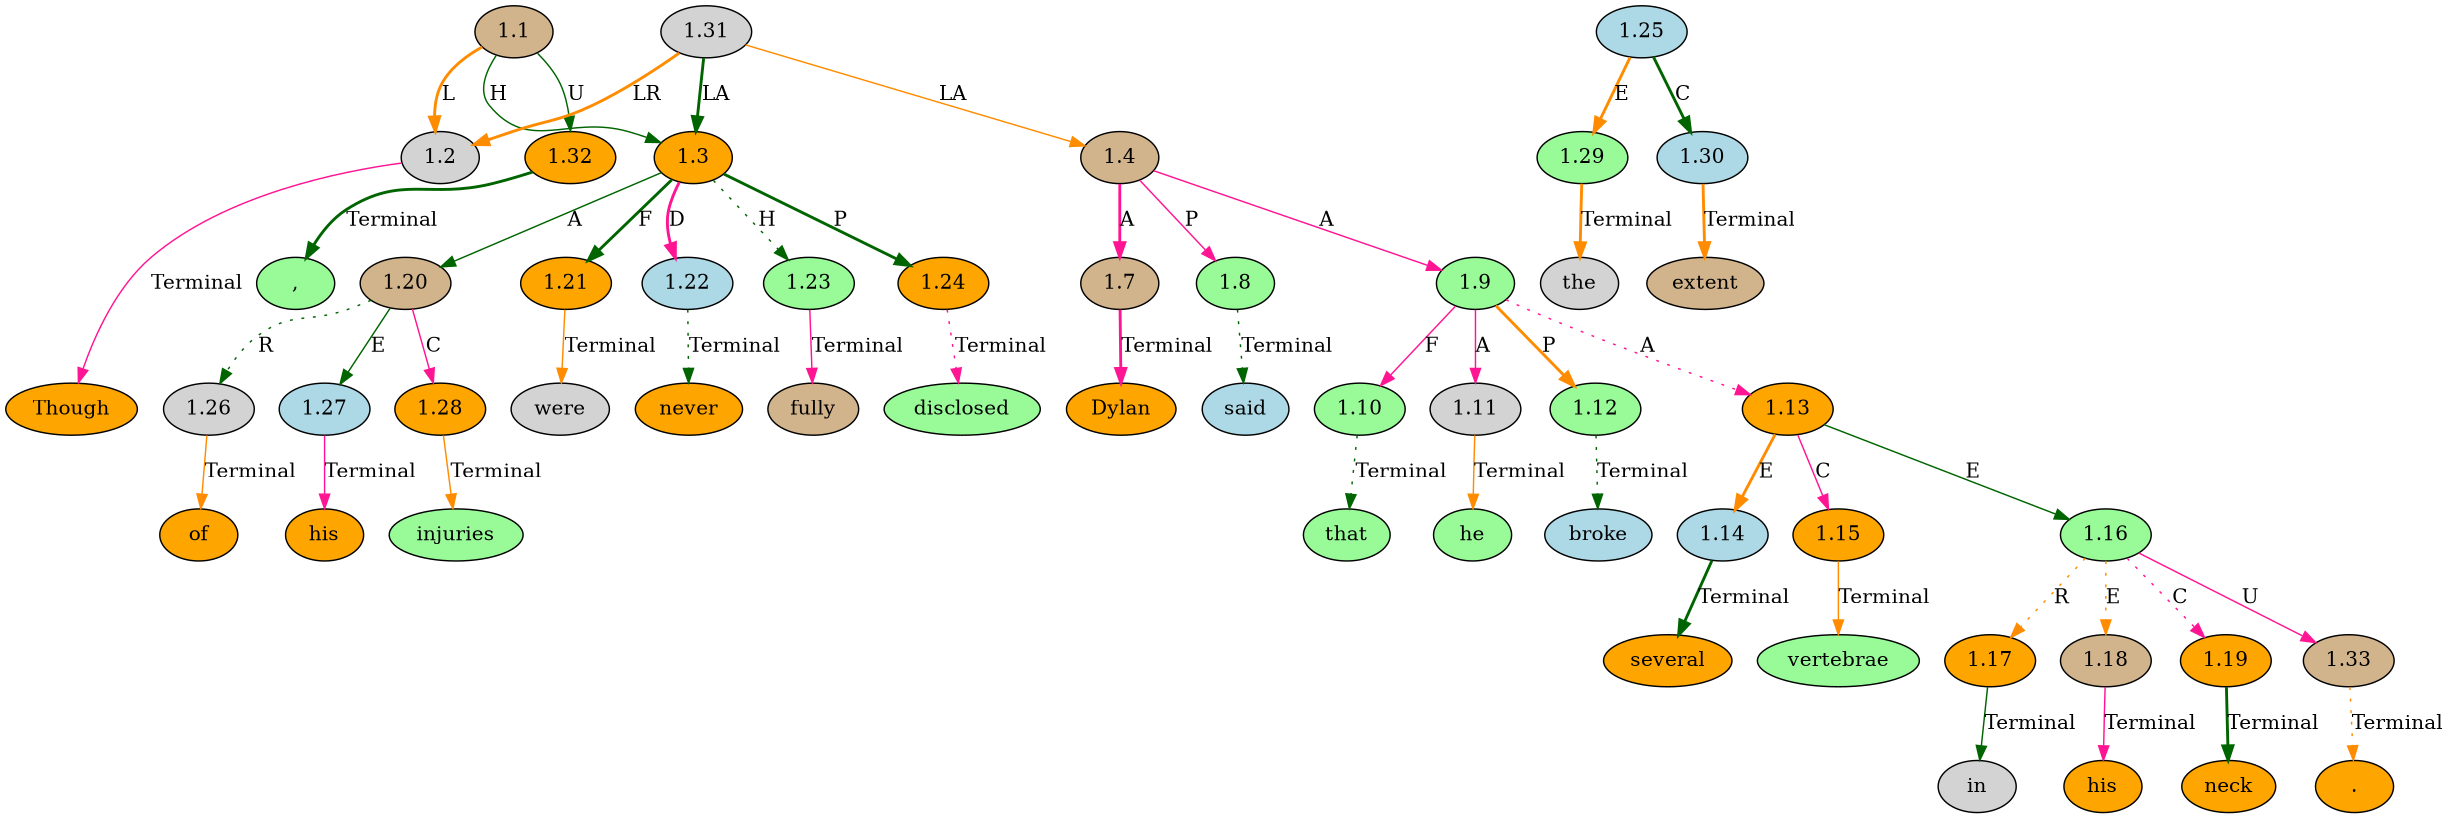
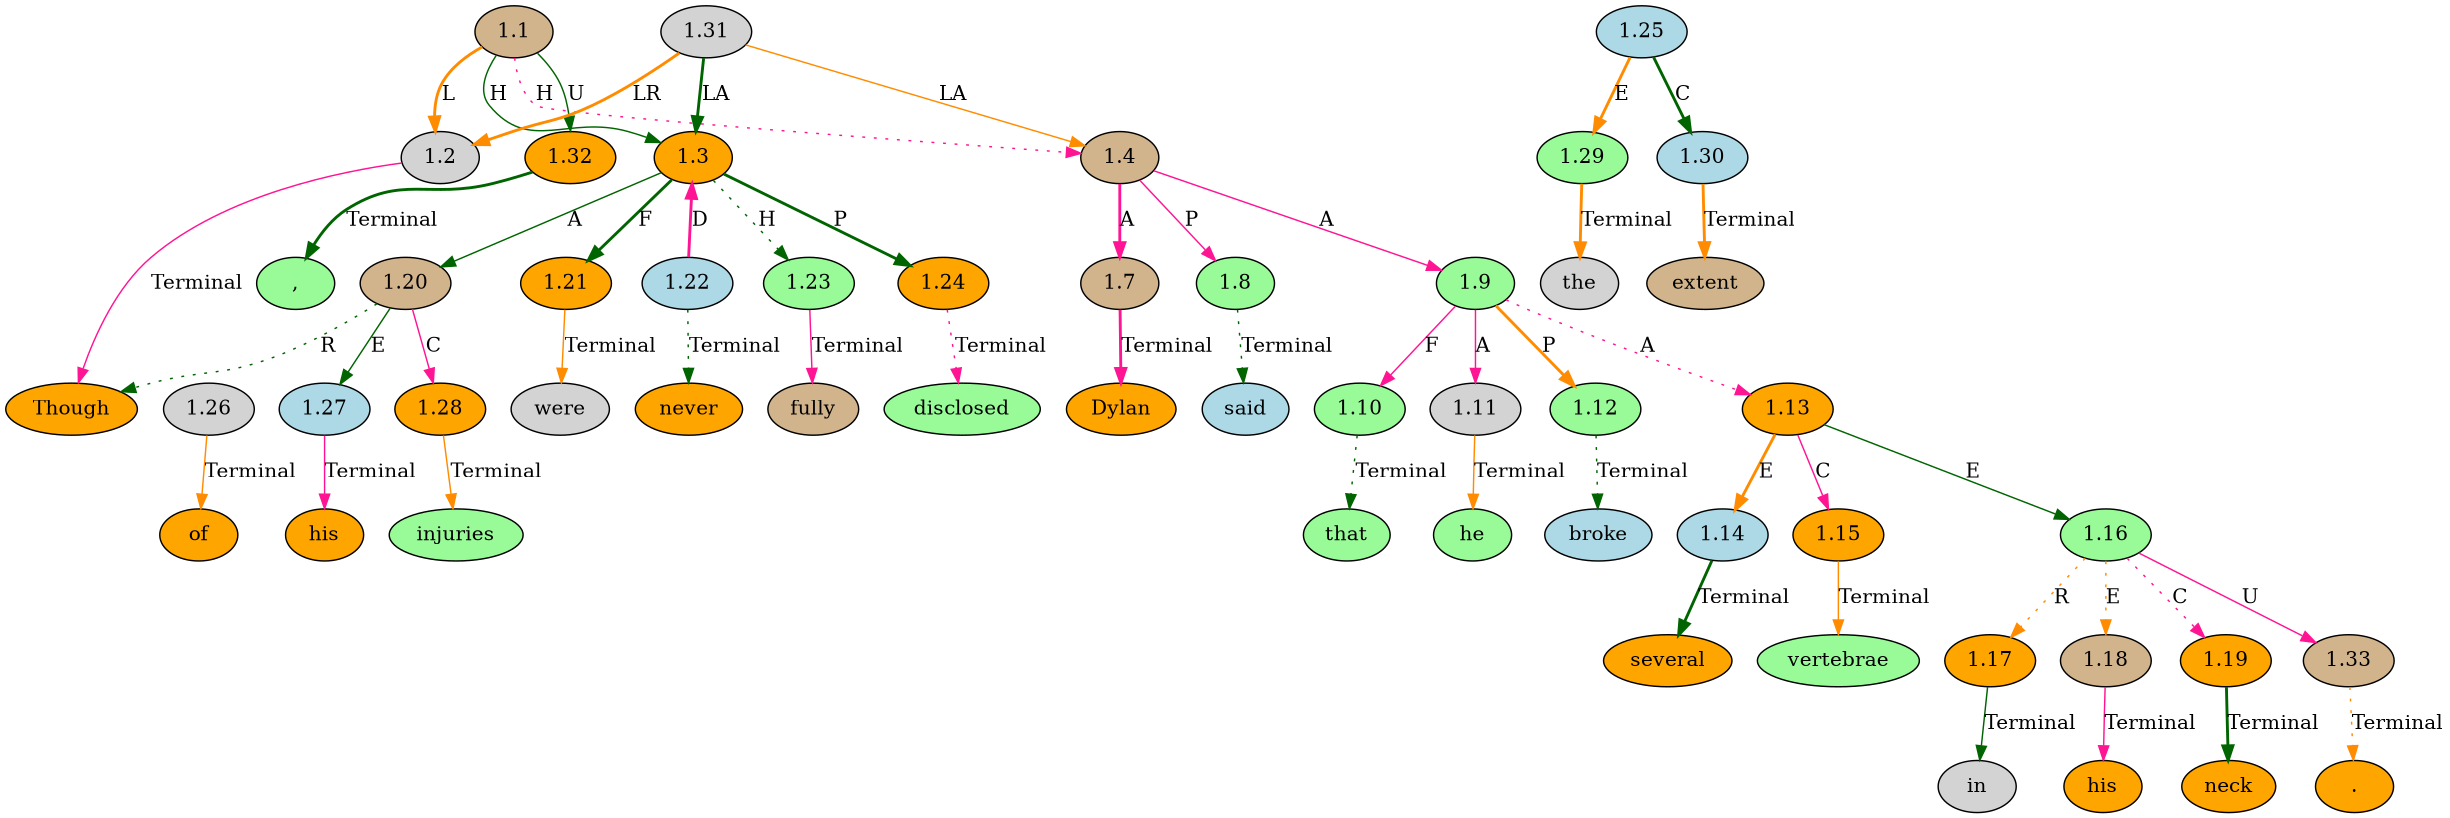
none -> (774, 130)
(668, 212) -> (690, 228)
(291, 320) -> (262, 361)
